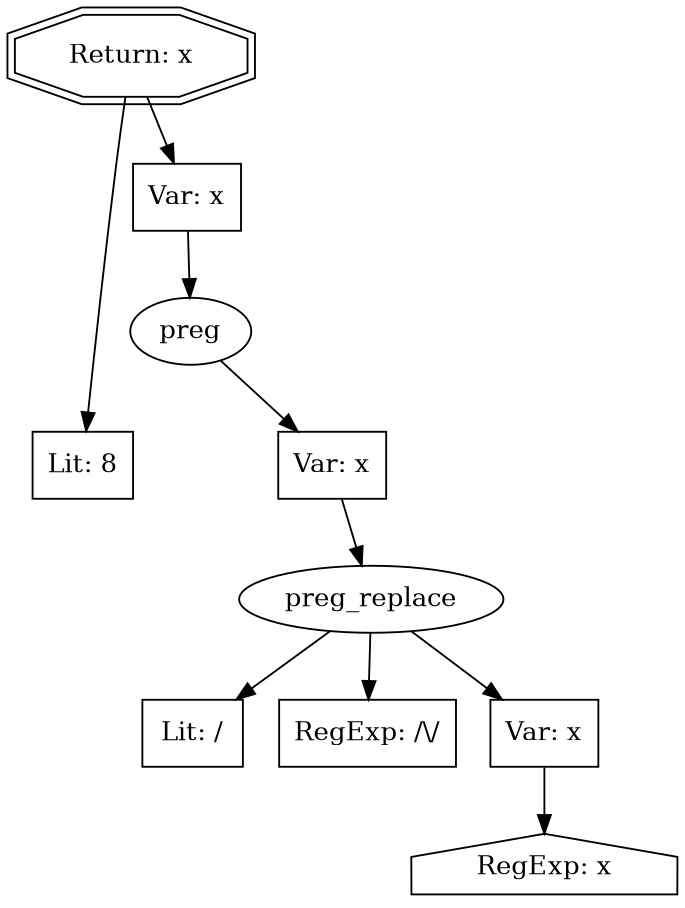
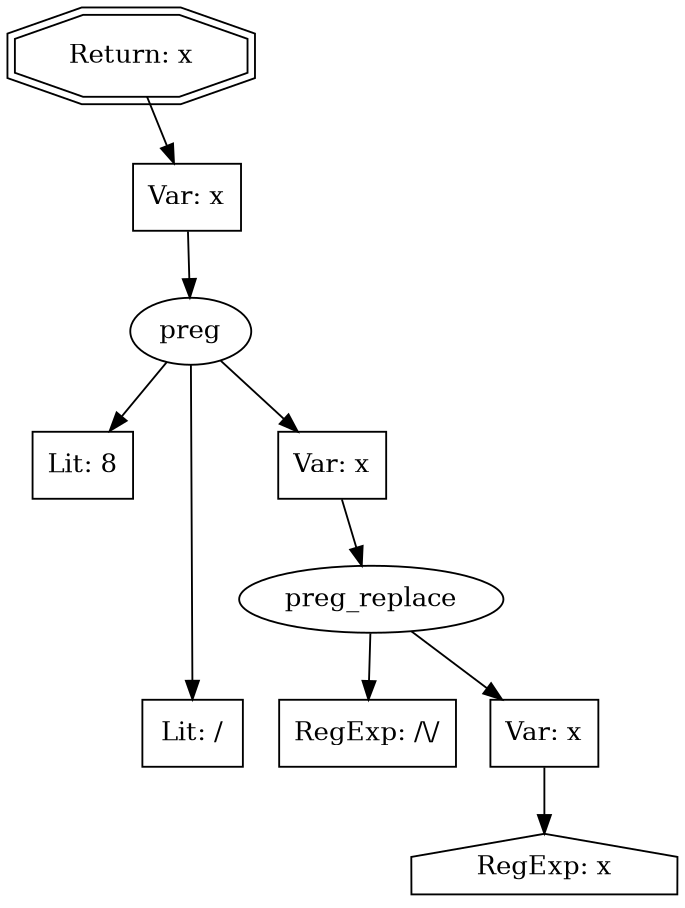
(105, 255) -> (144, 389)
(291, 660) -> (192, 523)
